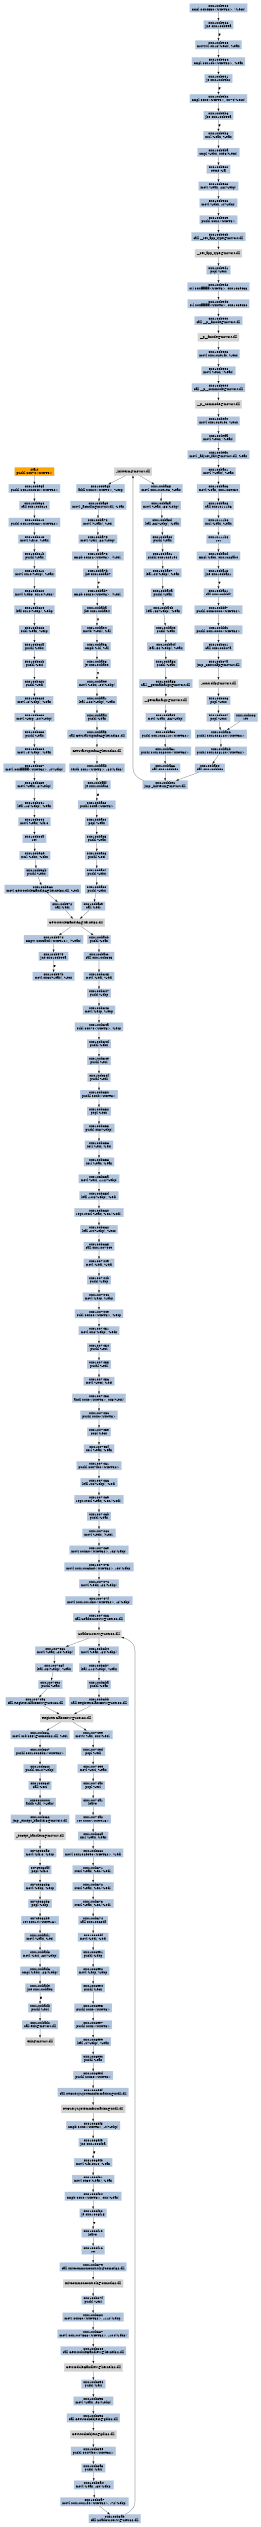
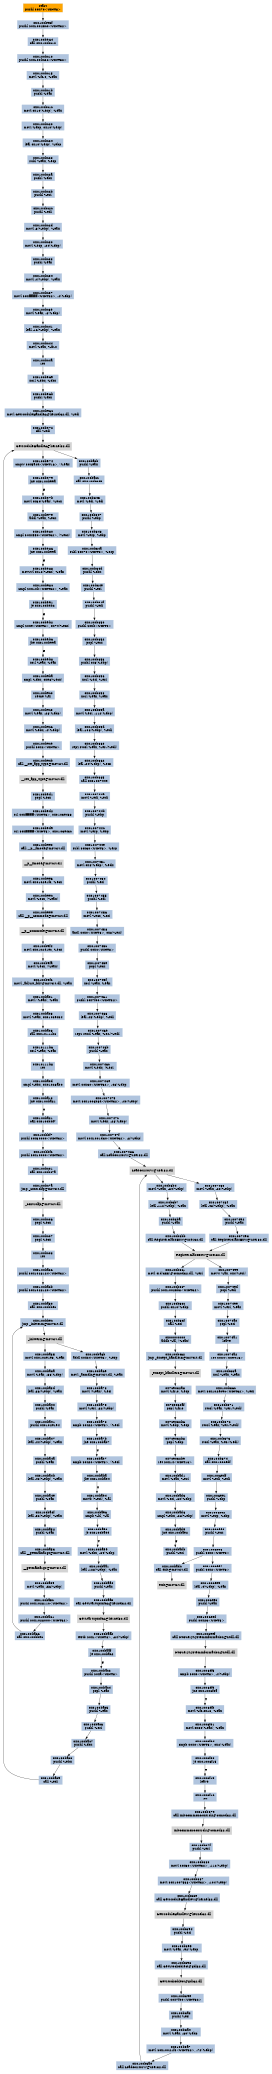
none -> (43, 517)
(220, 725) -> (43, 1245)
(40, 2015) -> (193, 1559)
(94, 2152) -> (206, 1700)
